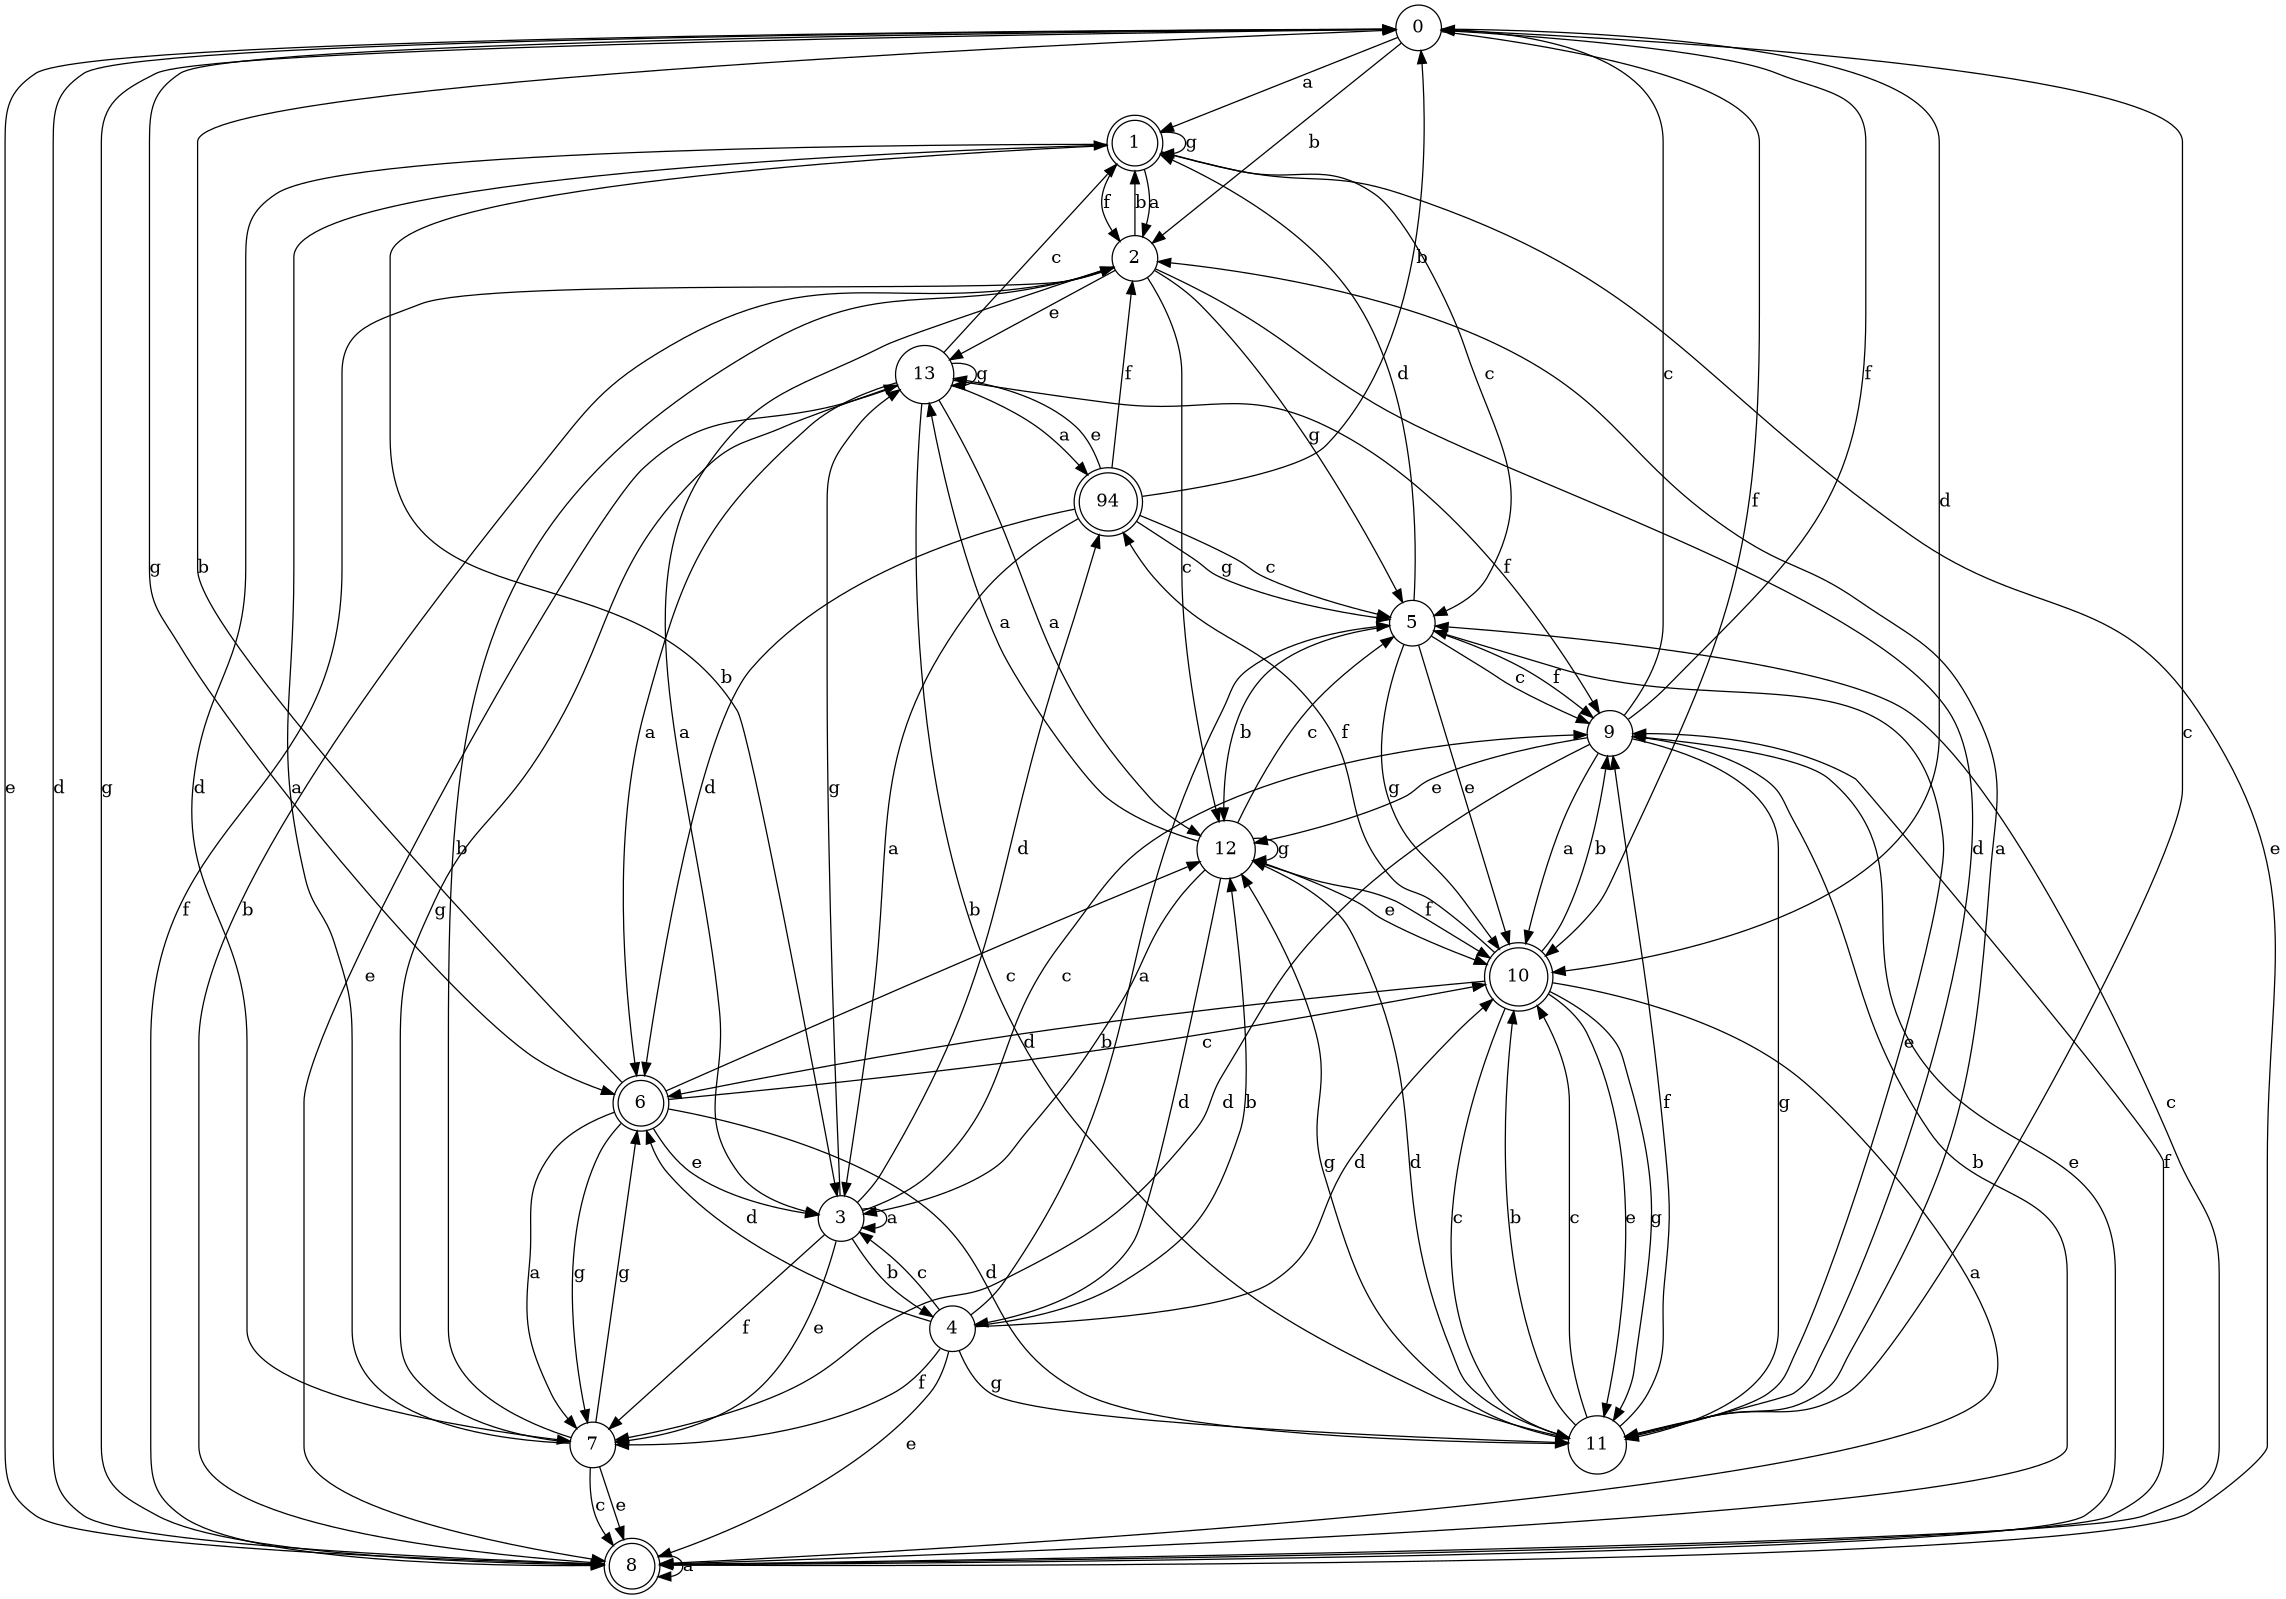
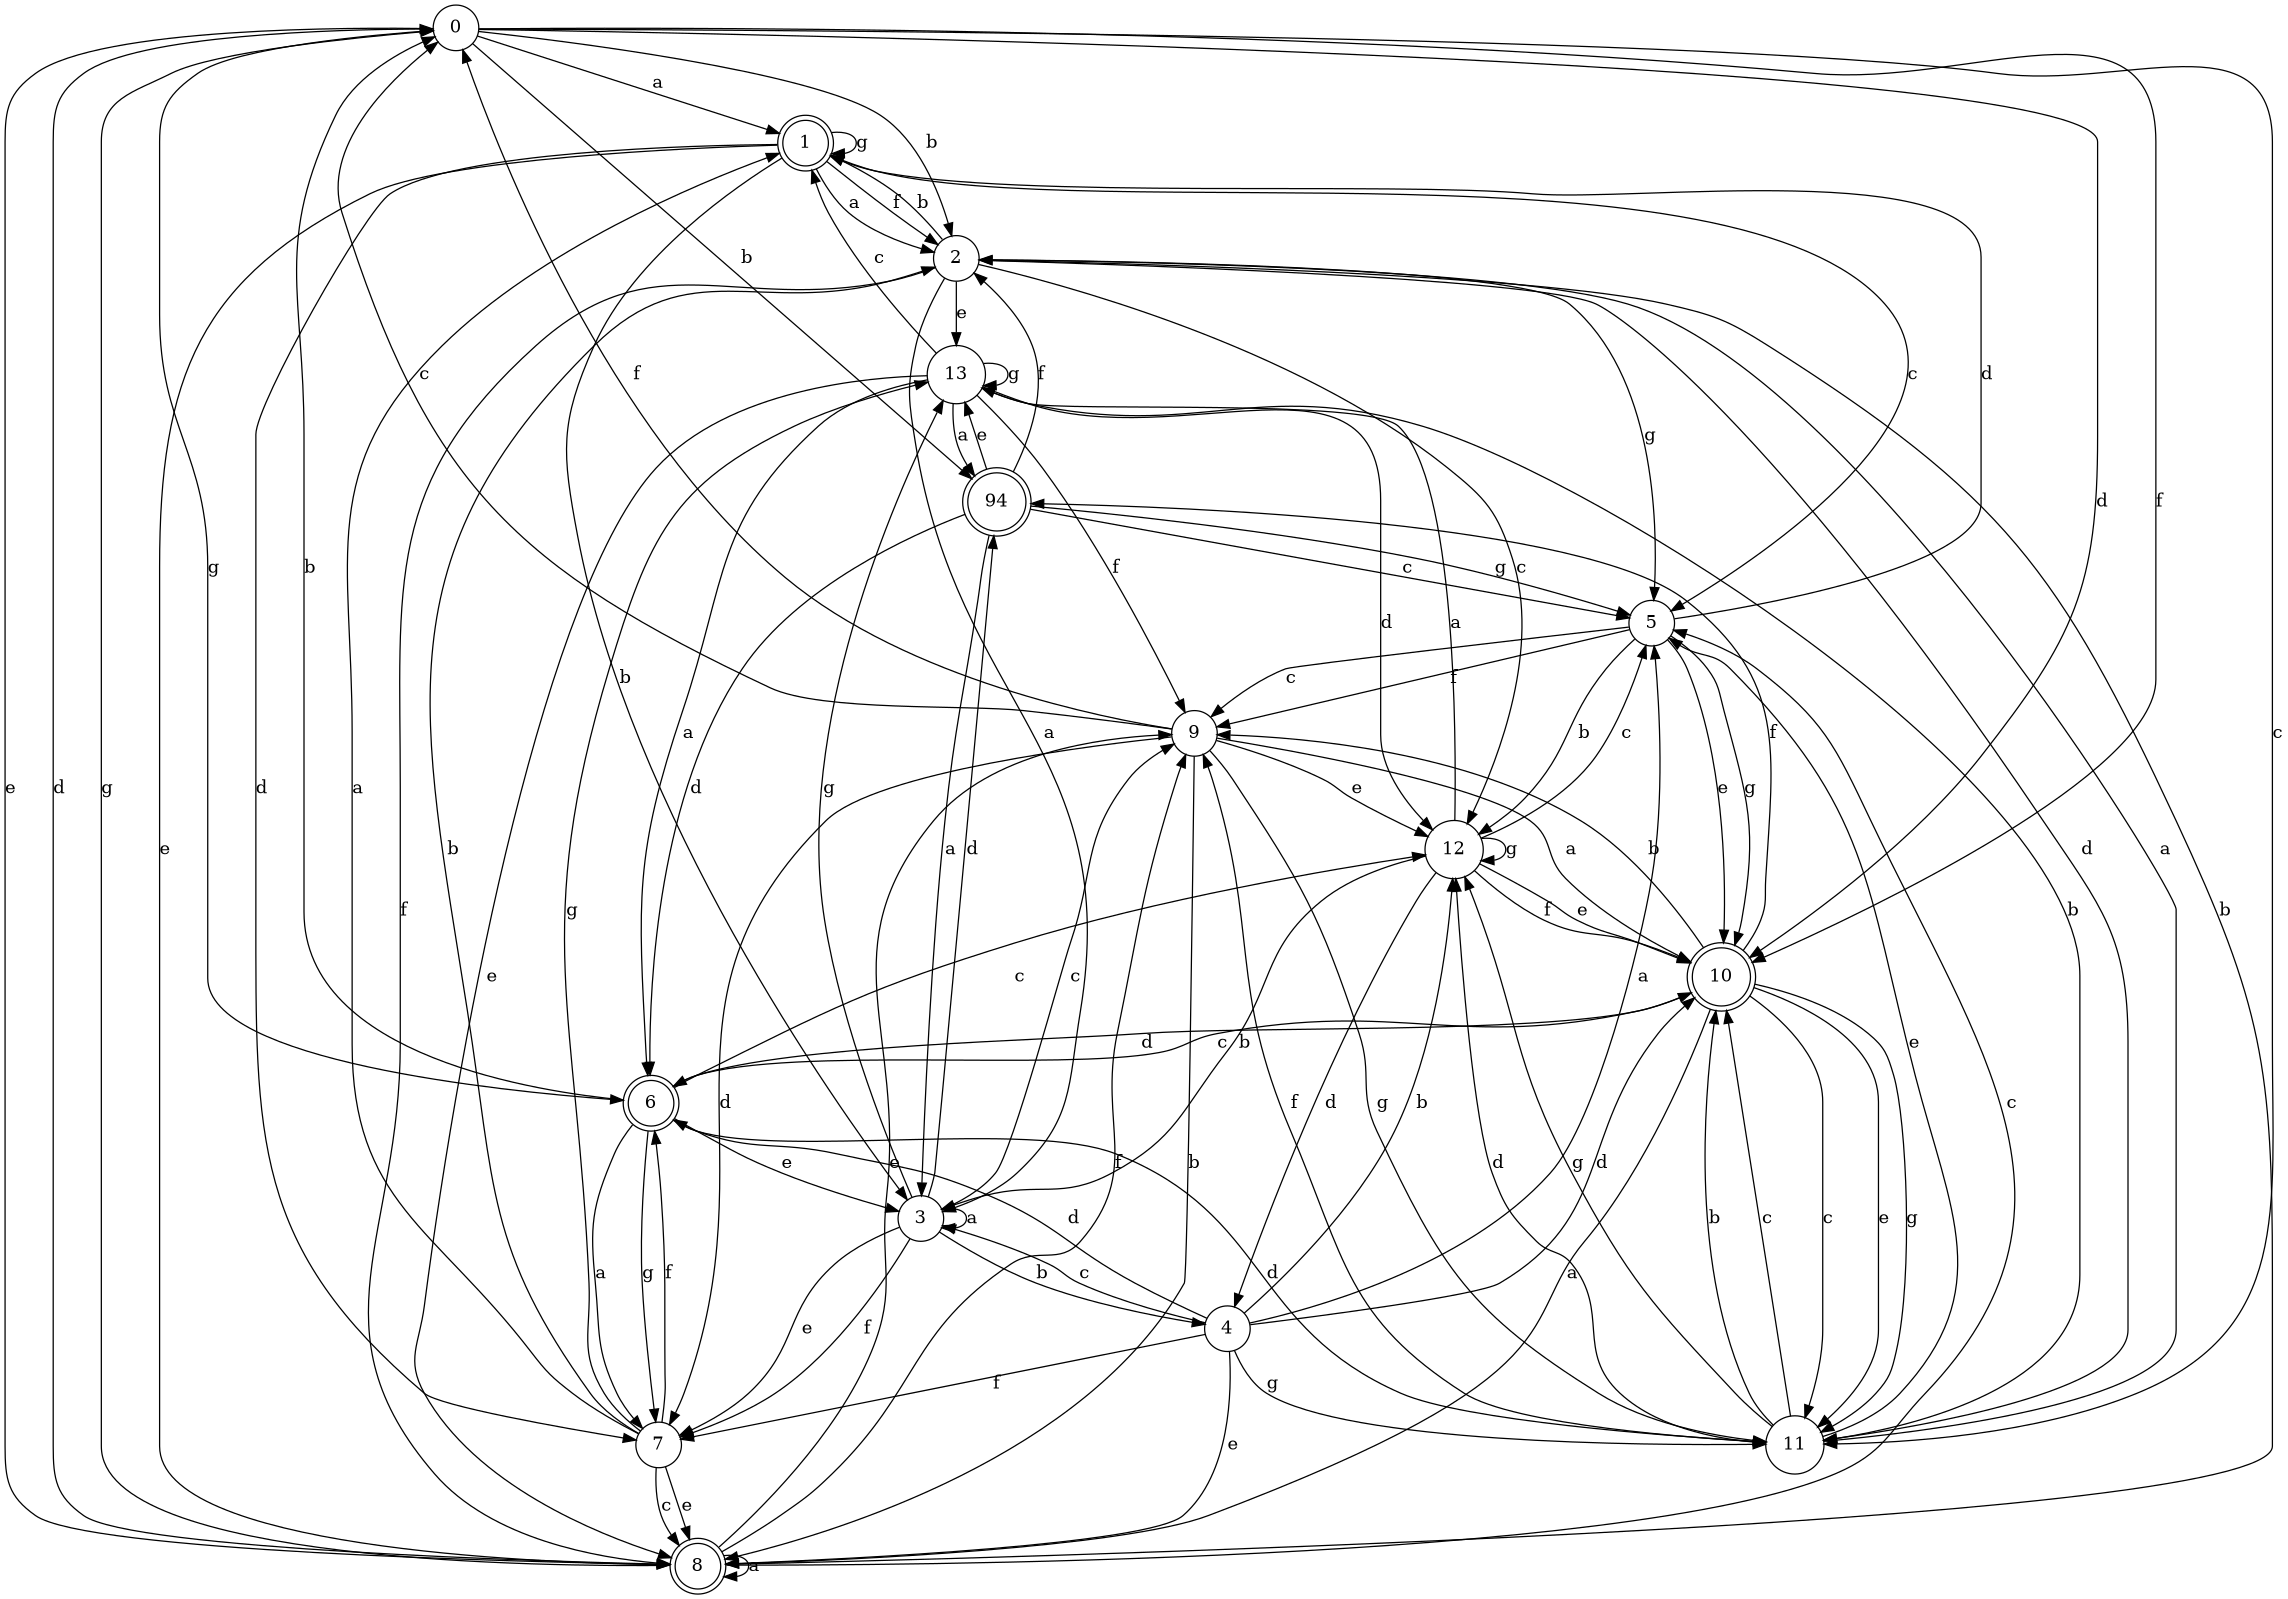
(1376, 370) -> (717, 257)
(1054, 623) -> (1387, 623)
(624, 1274) -> (669, 1274)
